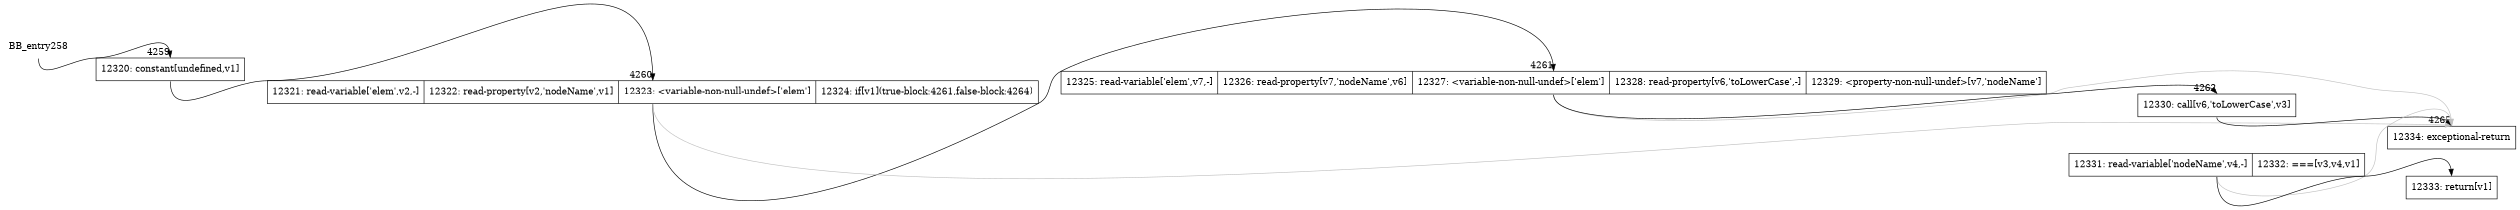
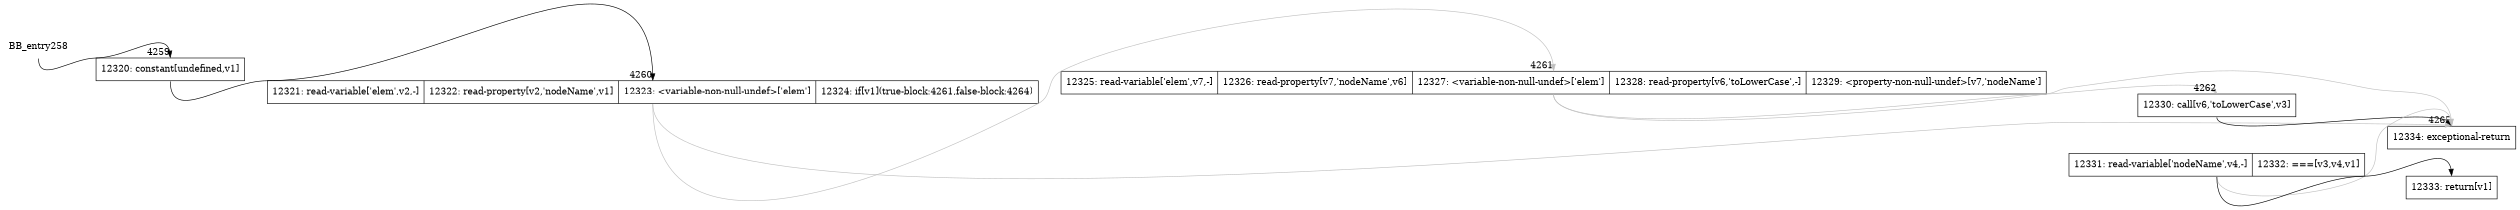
(1069, 68) -> (1069, 68)
(1880, 108) -> (1880, 108)
